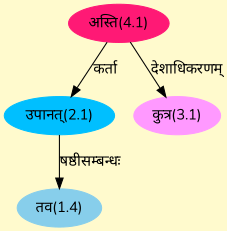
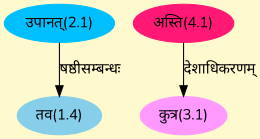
(92, 65) -> none
